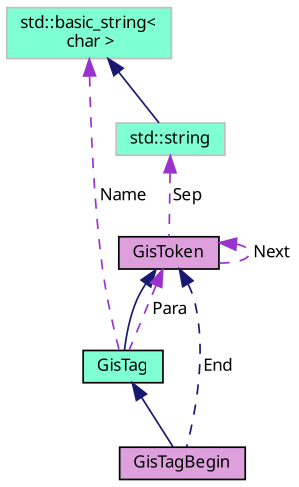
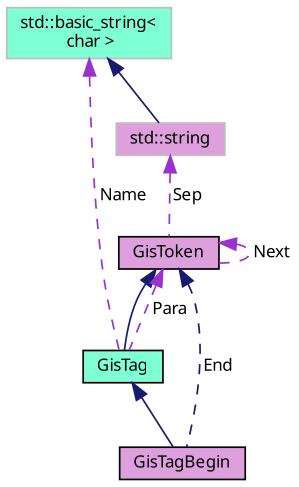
(171, 139) -> (171, 139)
